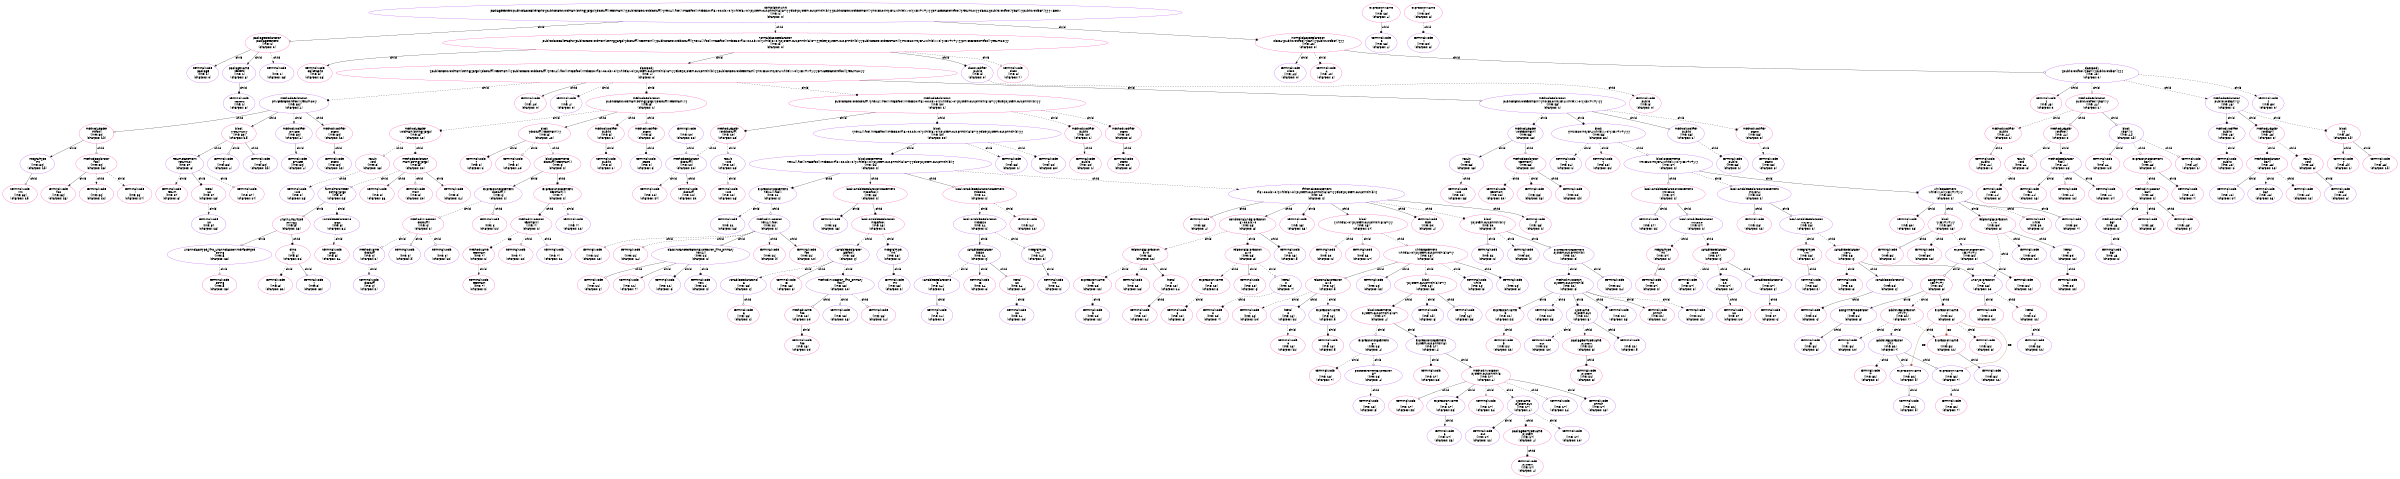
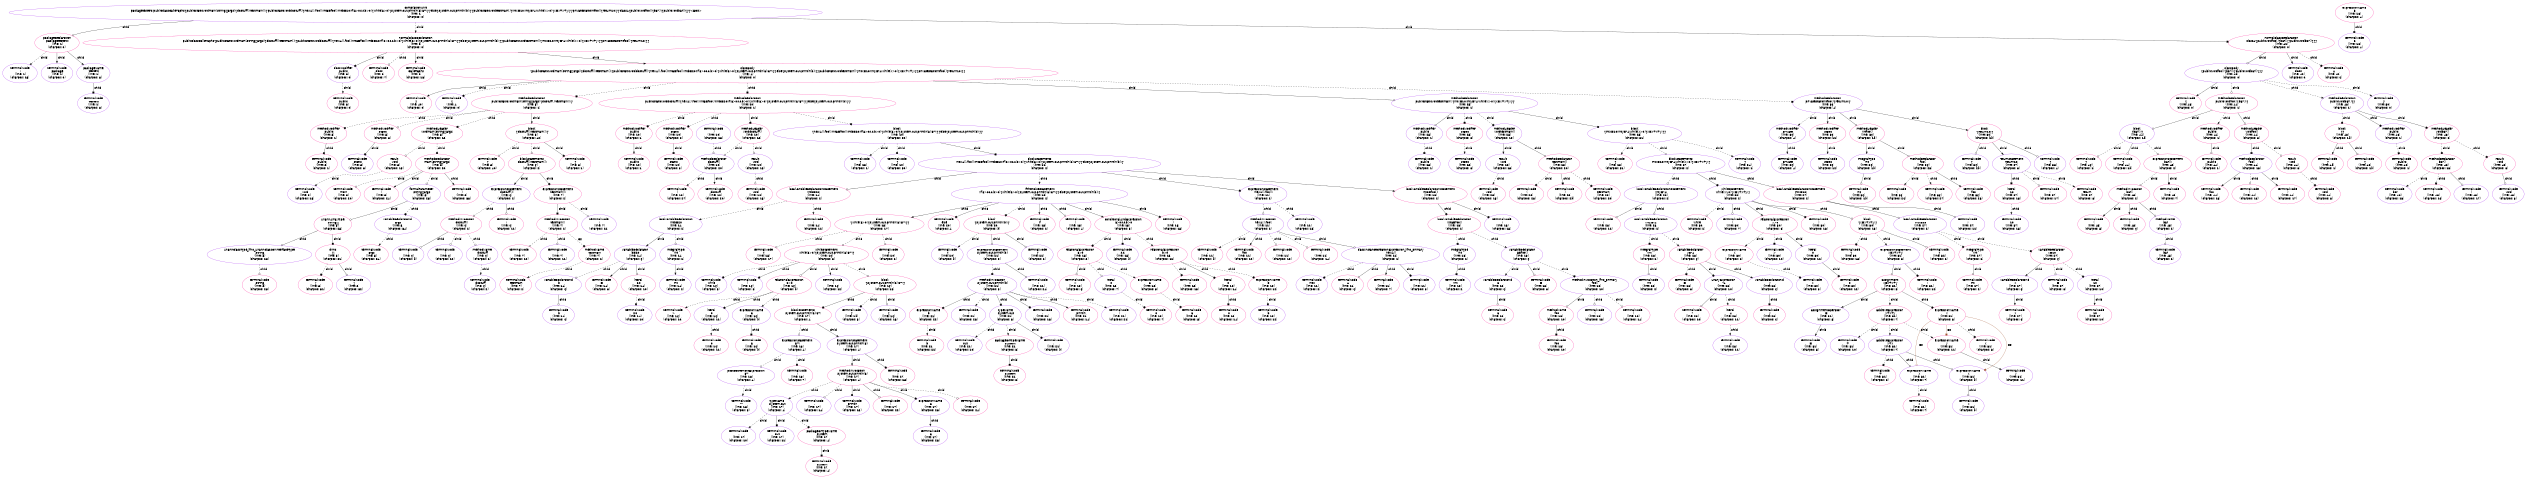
(1806, 238) -> (1650, 238)
(2000, 255) -> (1755, 239)
